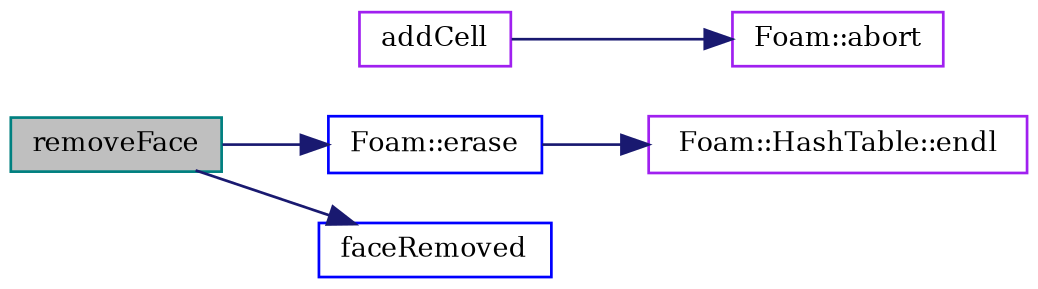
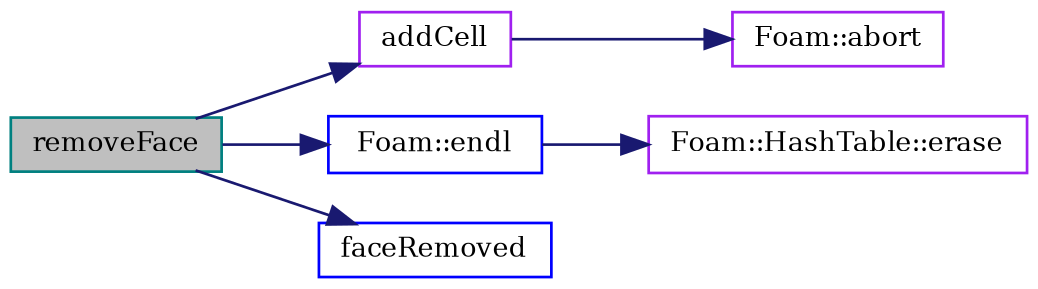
none -> (264, 96)
(435, 145) -> (435, 145)
(838, 145) -> (838, 145)
